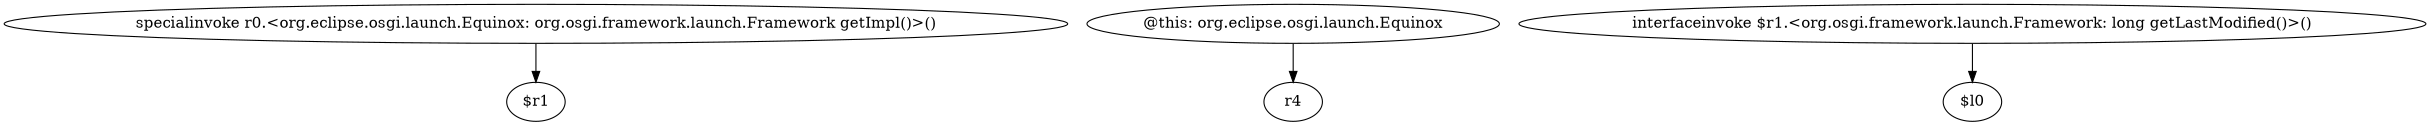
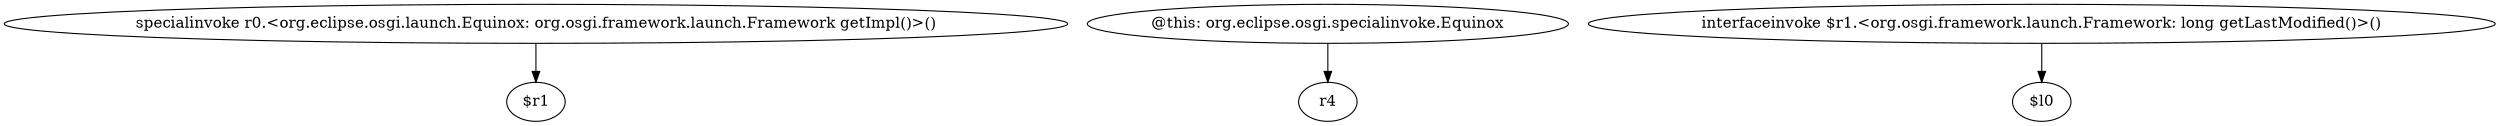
(1293, 24) -> (1328, 24)
